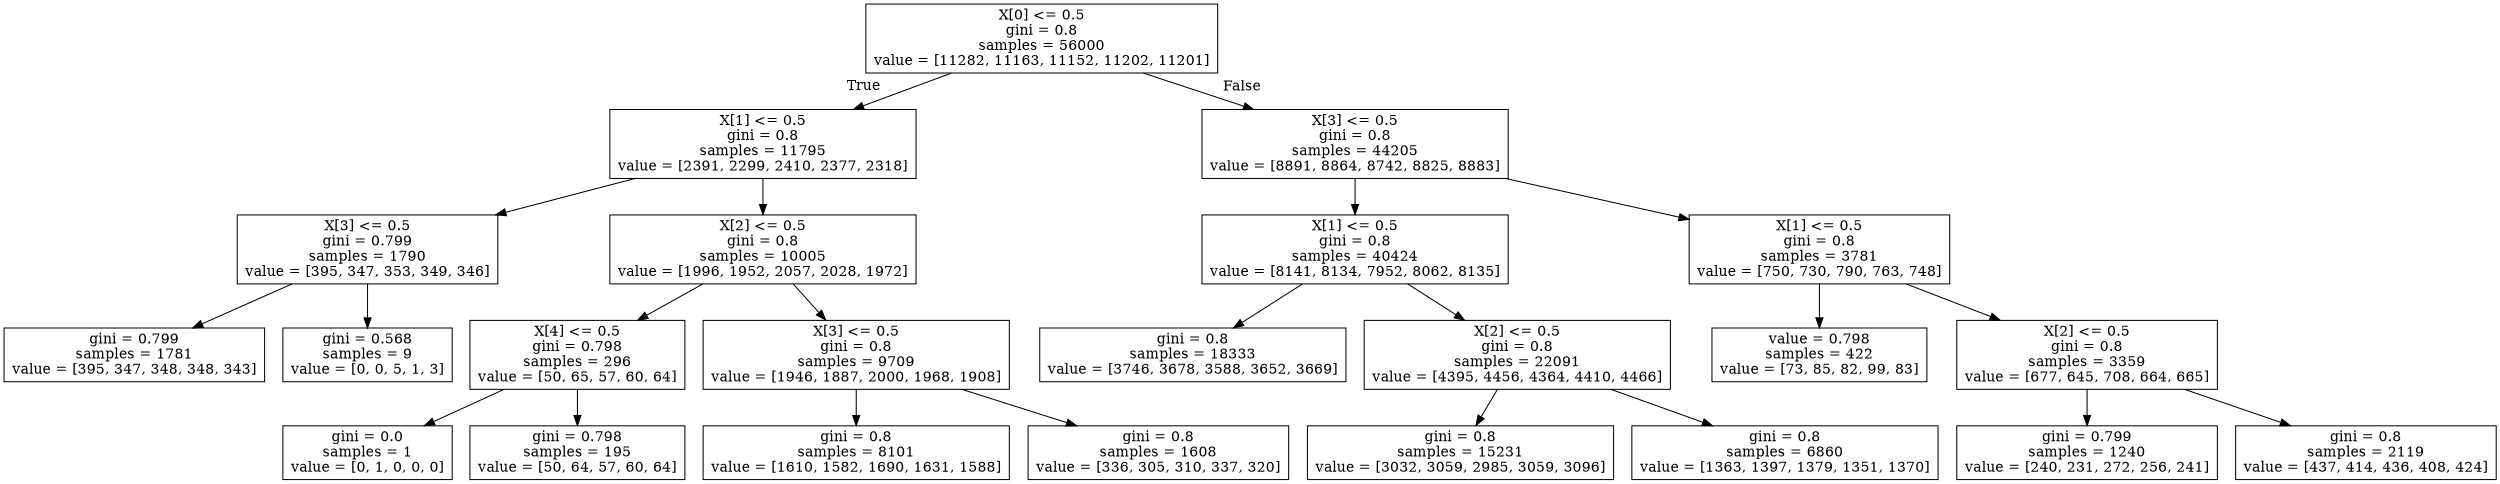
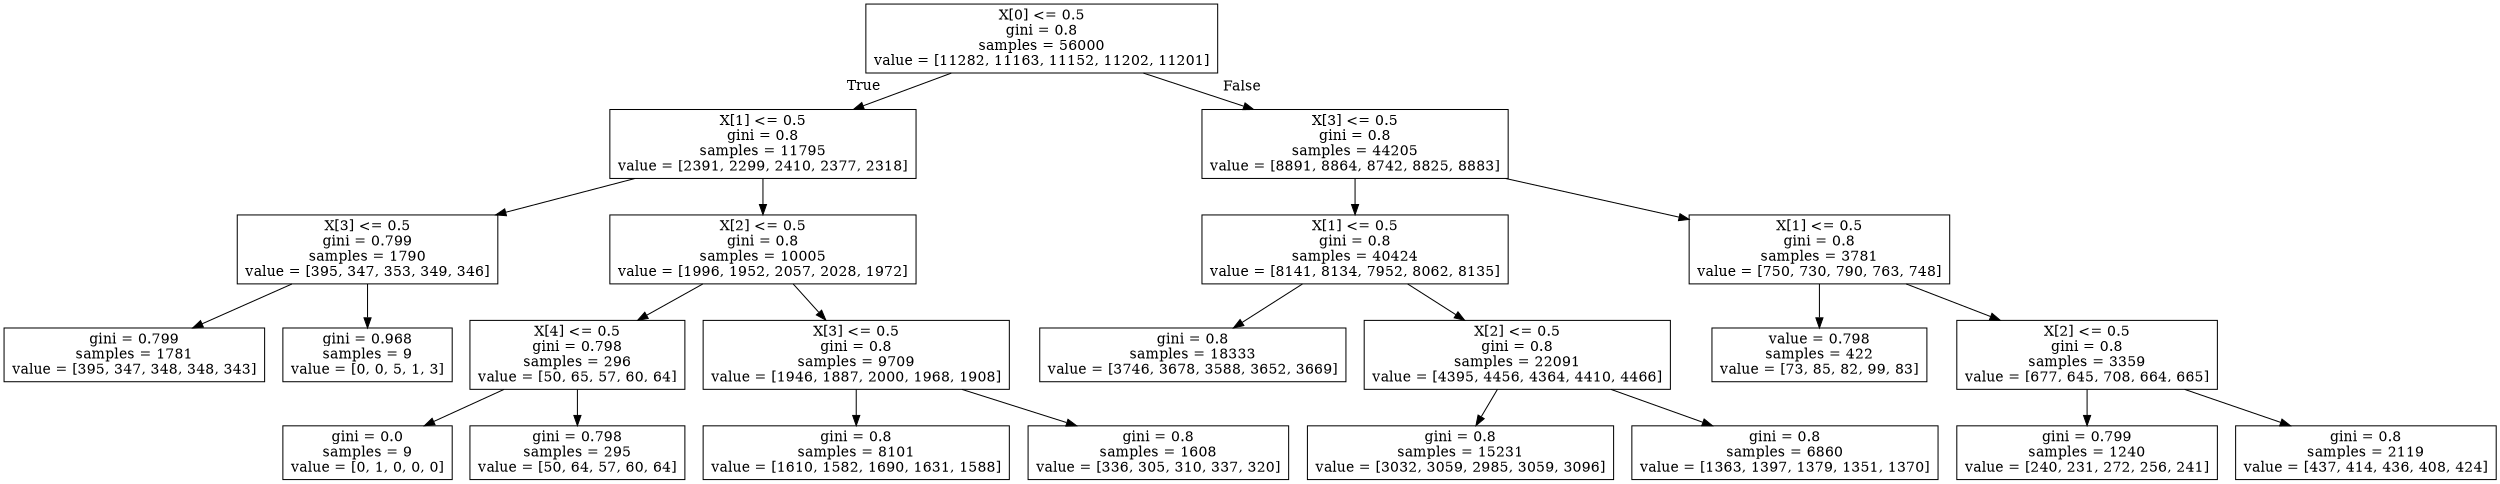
(368, 355) -> (368, 355)
(368, 453) -> (368, 453)
(577, 453) -> (577, 453)
